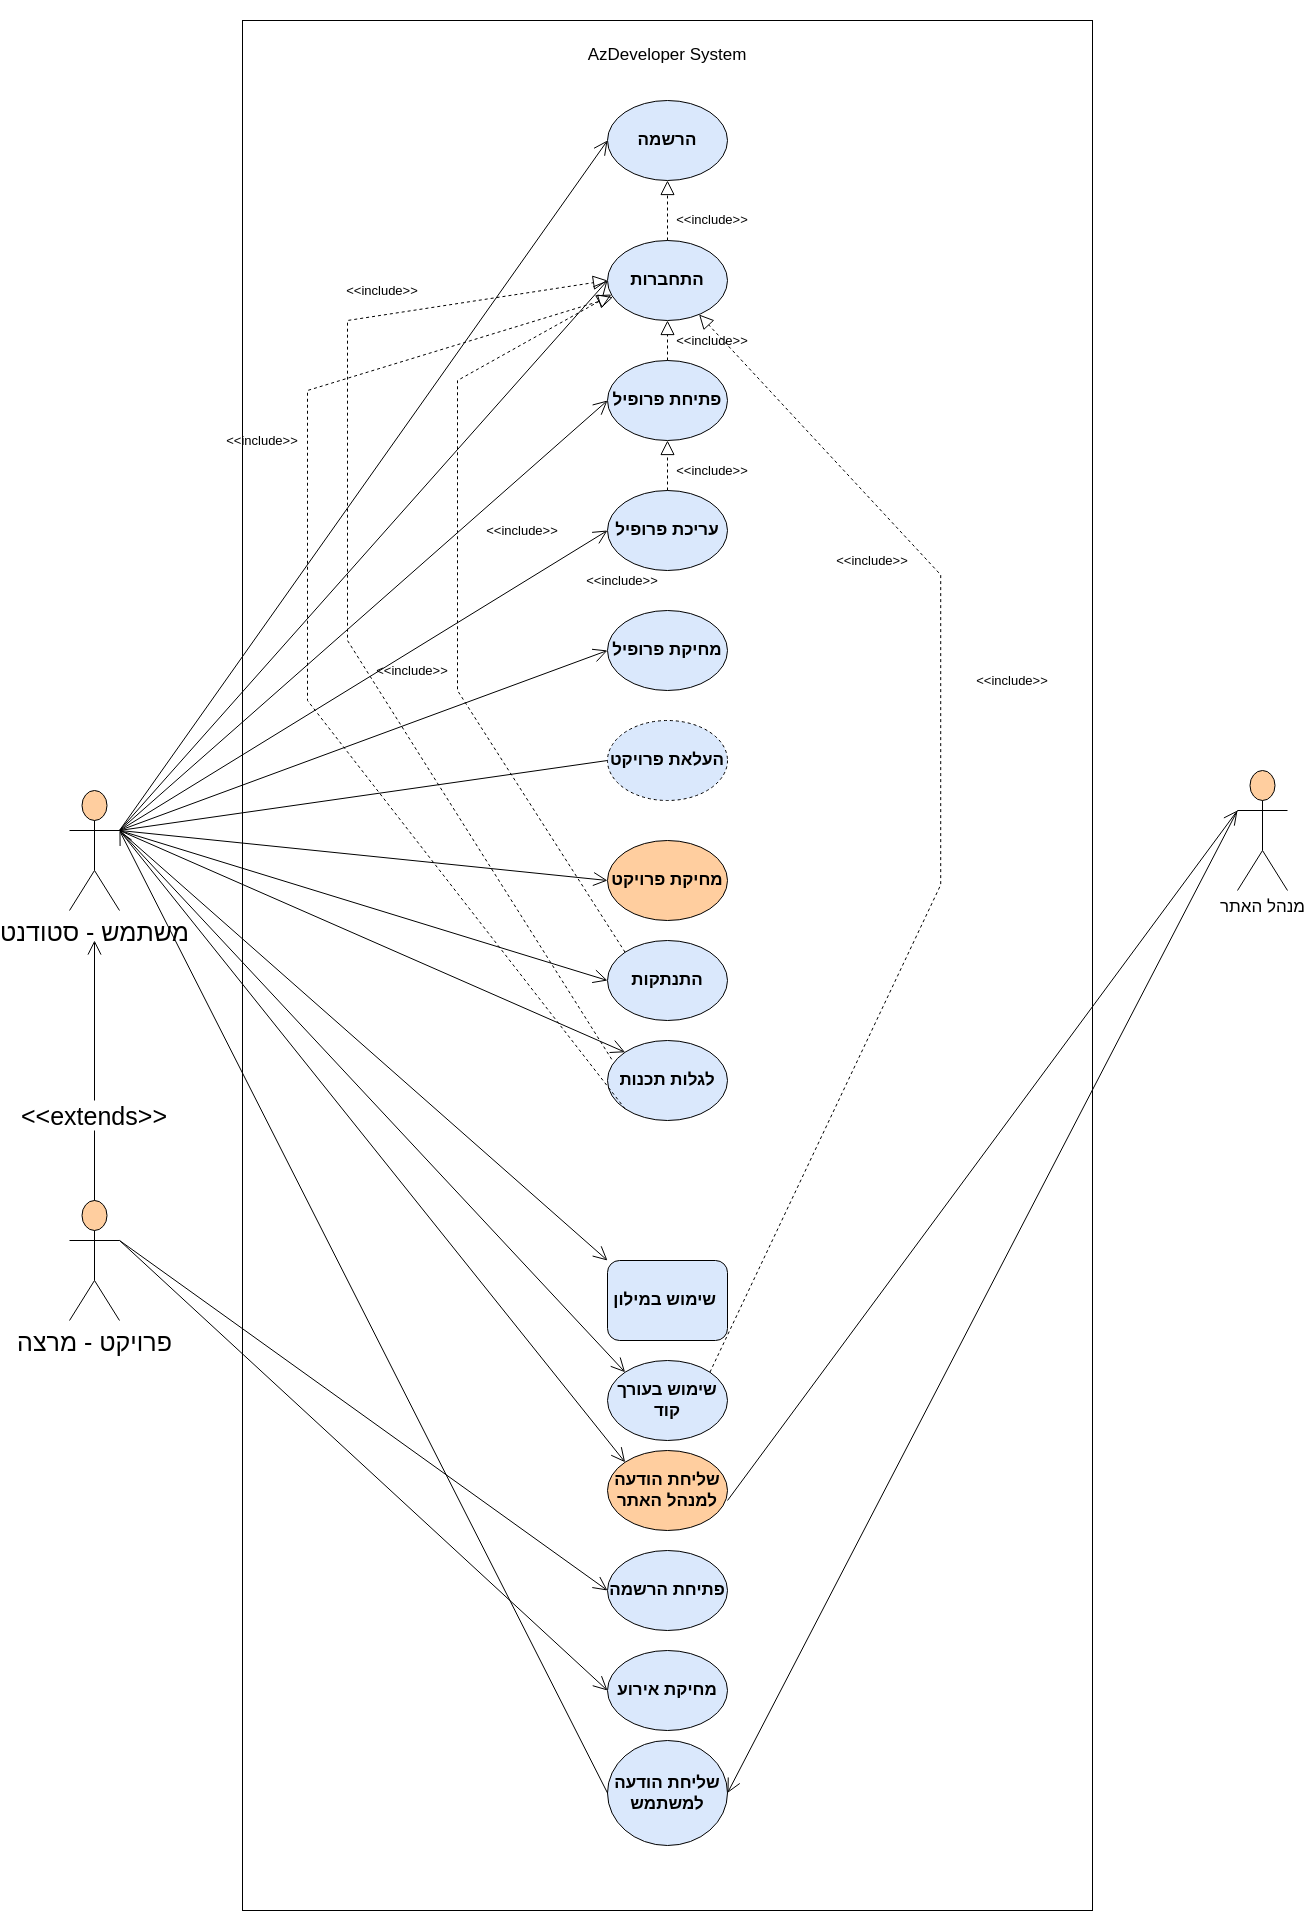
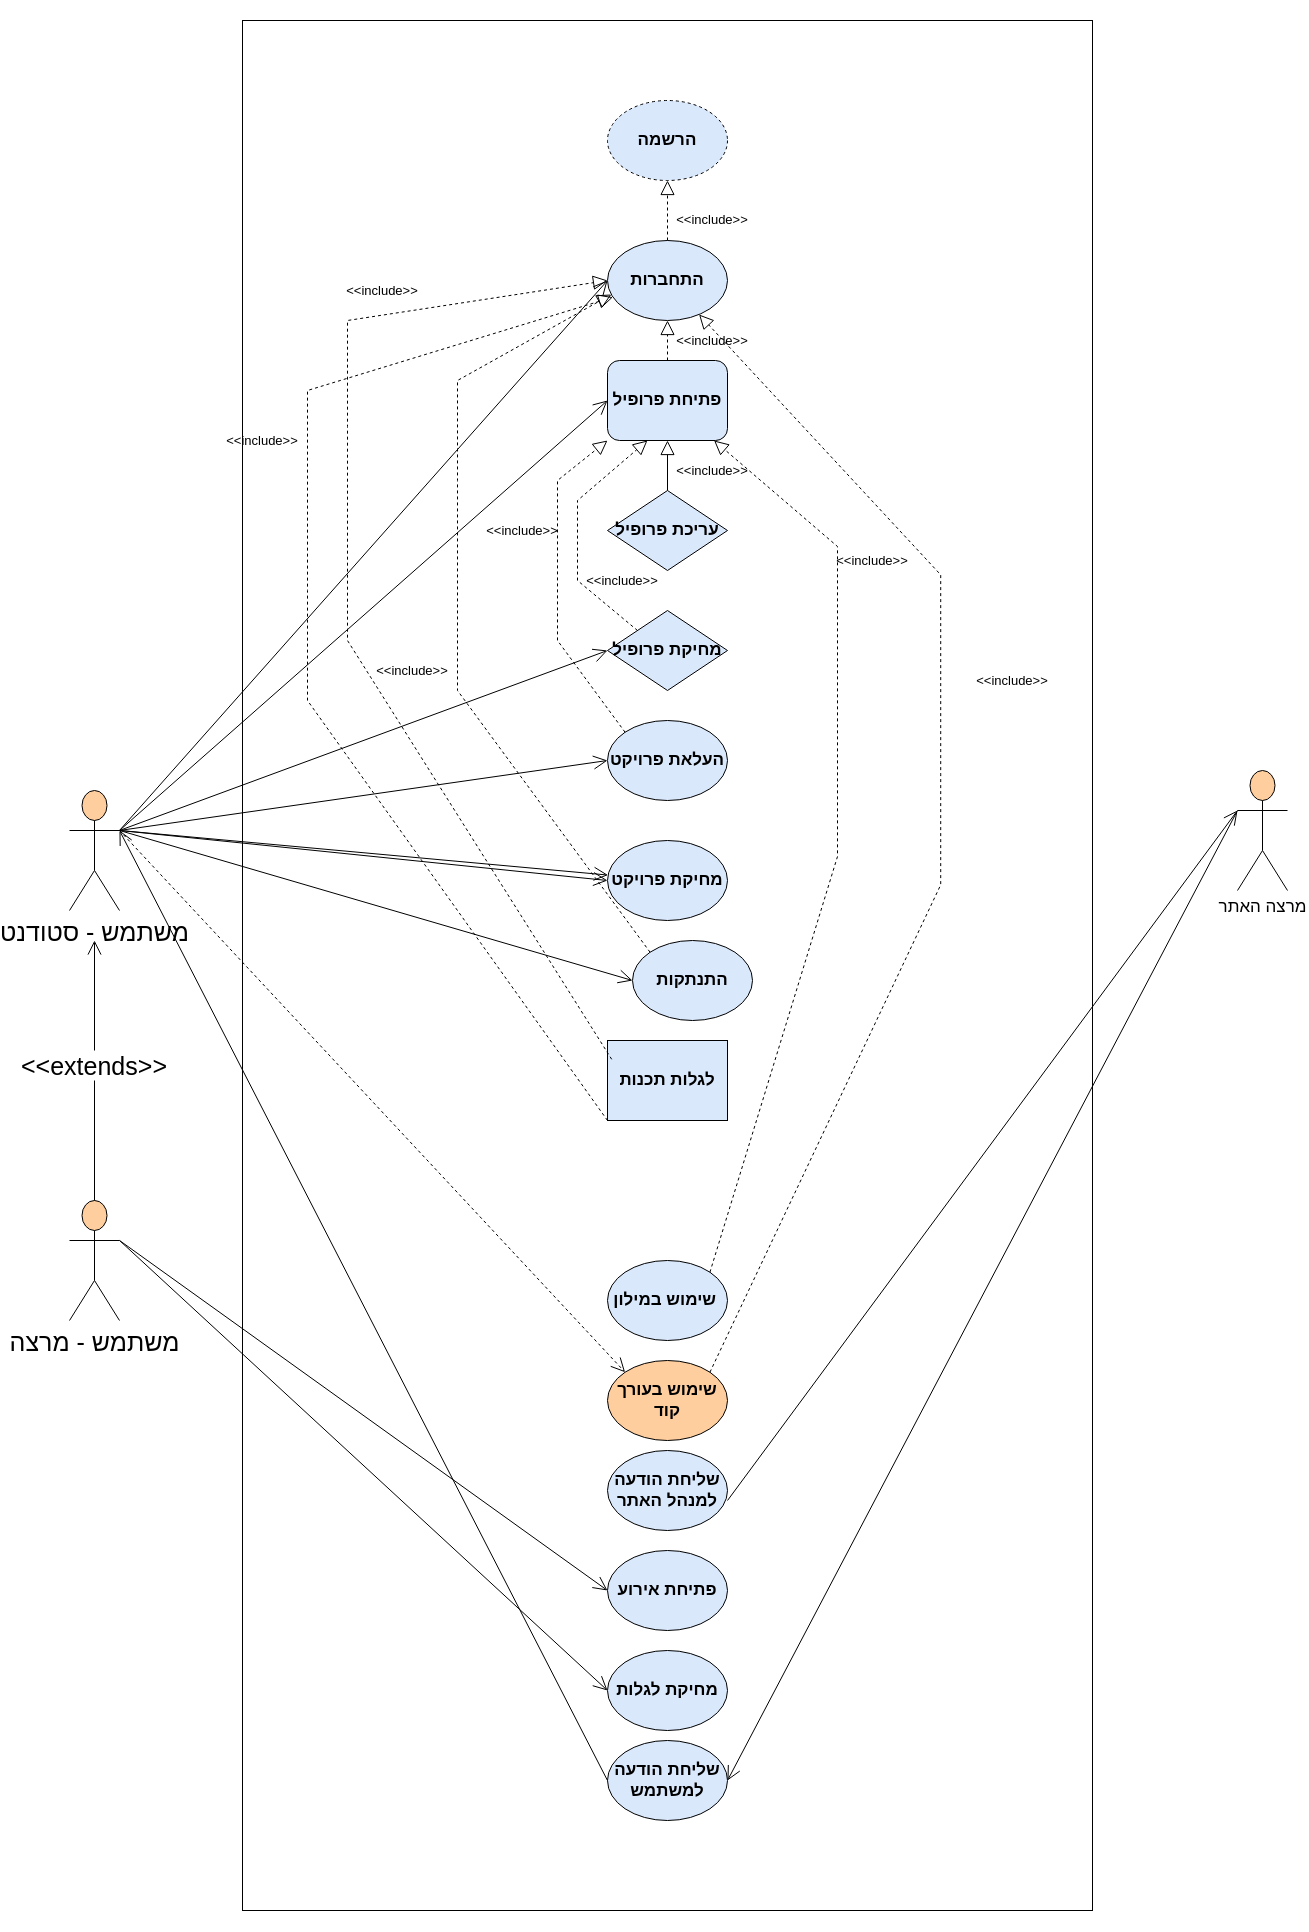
(668, 56) -> none
(668, 141) -> (668, 141)
(668, 401) -> (668, 401)
(668, 473) -> (668, 473)
(369, 477) -> (423, 858)
(668, 531) -> (668, 531)
none -> (578, 541)
none -> (558, 593)
(668, 651) -> (668, 651)
(367, 678) -> none
(603, 761) -> (601, 761)
(668, 761) -> (668, 761)
none -> (838, 845)
(668, 881) -> (668, 881)
(1263, 908) -> (1263, 908)
(325, 921) -> none
(668, 981) -> (693, 981)
(367, 1049) -> none
(668, 1081) -> (668, 1081)
(379, 1109) -> (379, 1109)
(95, 1116) -> (95, 1066)
(378, 1154) -> none
(668, 1301) -> (668, 1301)
(95, 1338) -> (95, 1338)
(668, 1401) -> (668, 1401)
(668, 1491) -> (668, 1491)
(668, 1591) -> (668, 1591)
(668, 1691) -> (668, 1691)
(668, 1793) -> (668, 1781)
